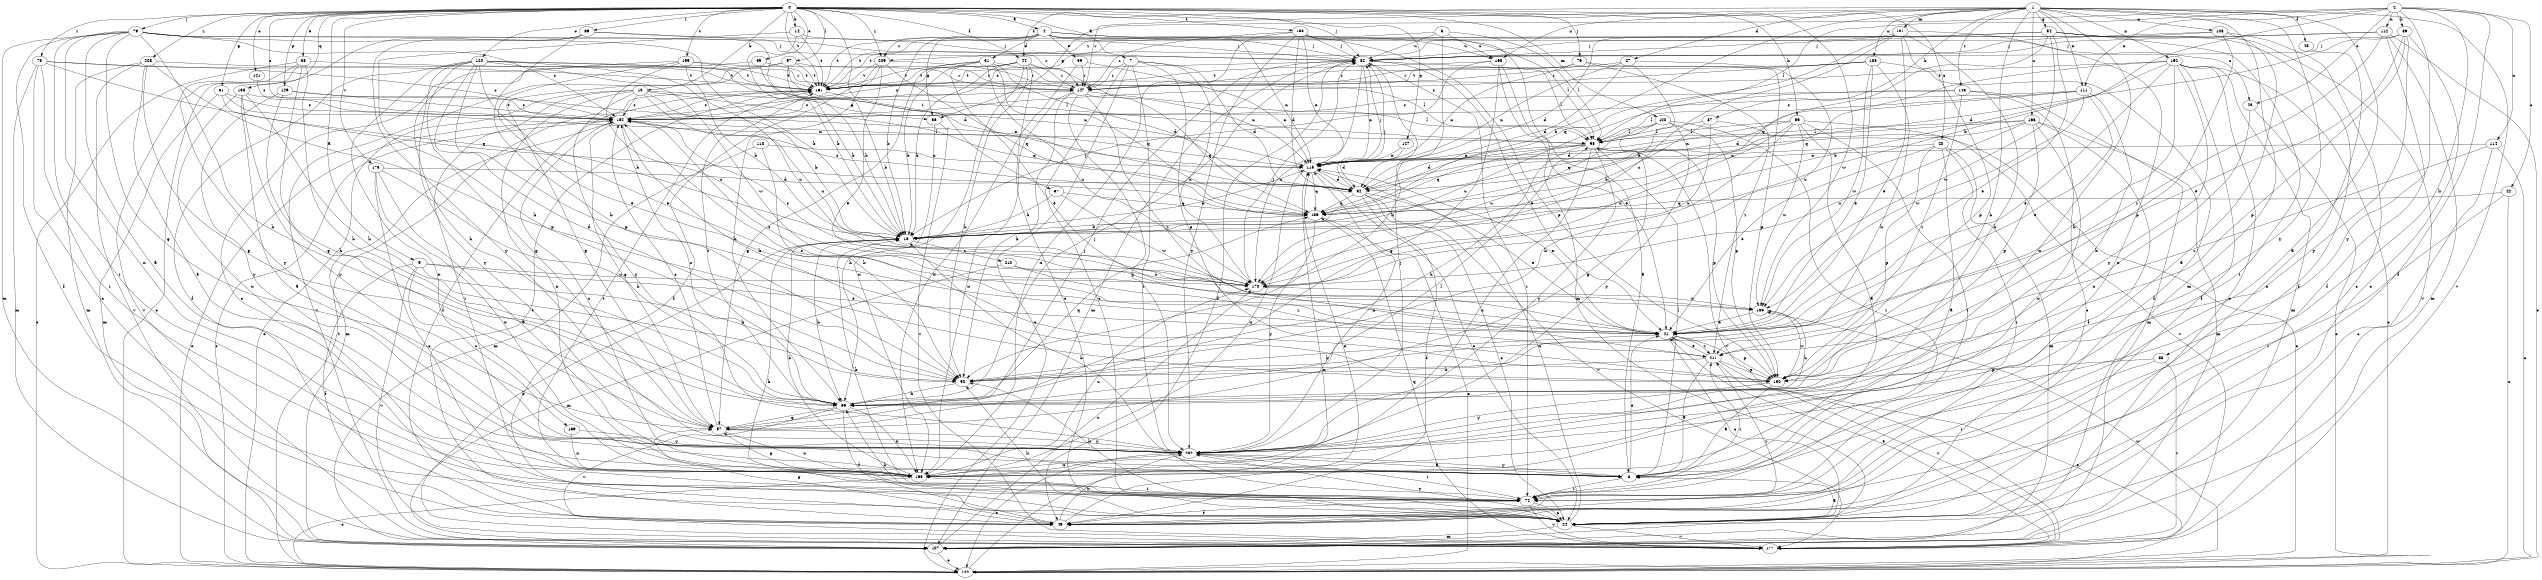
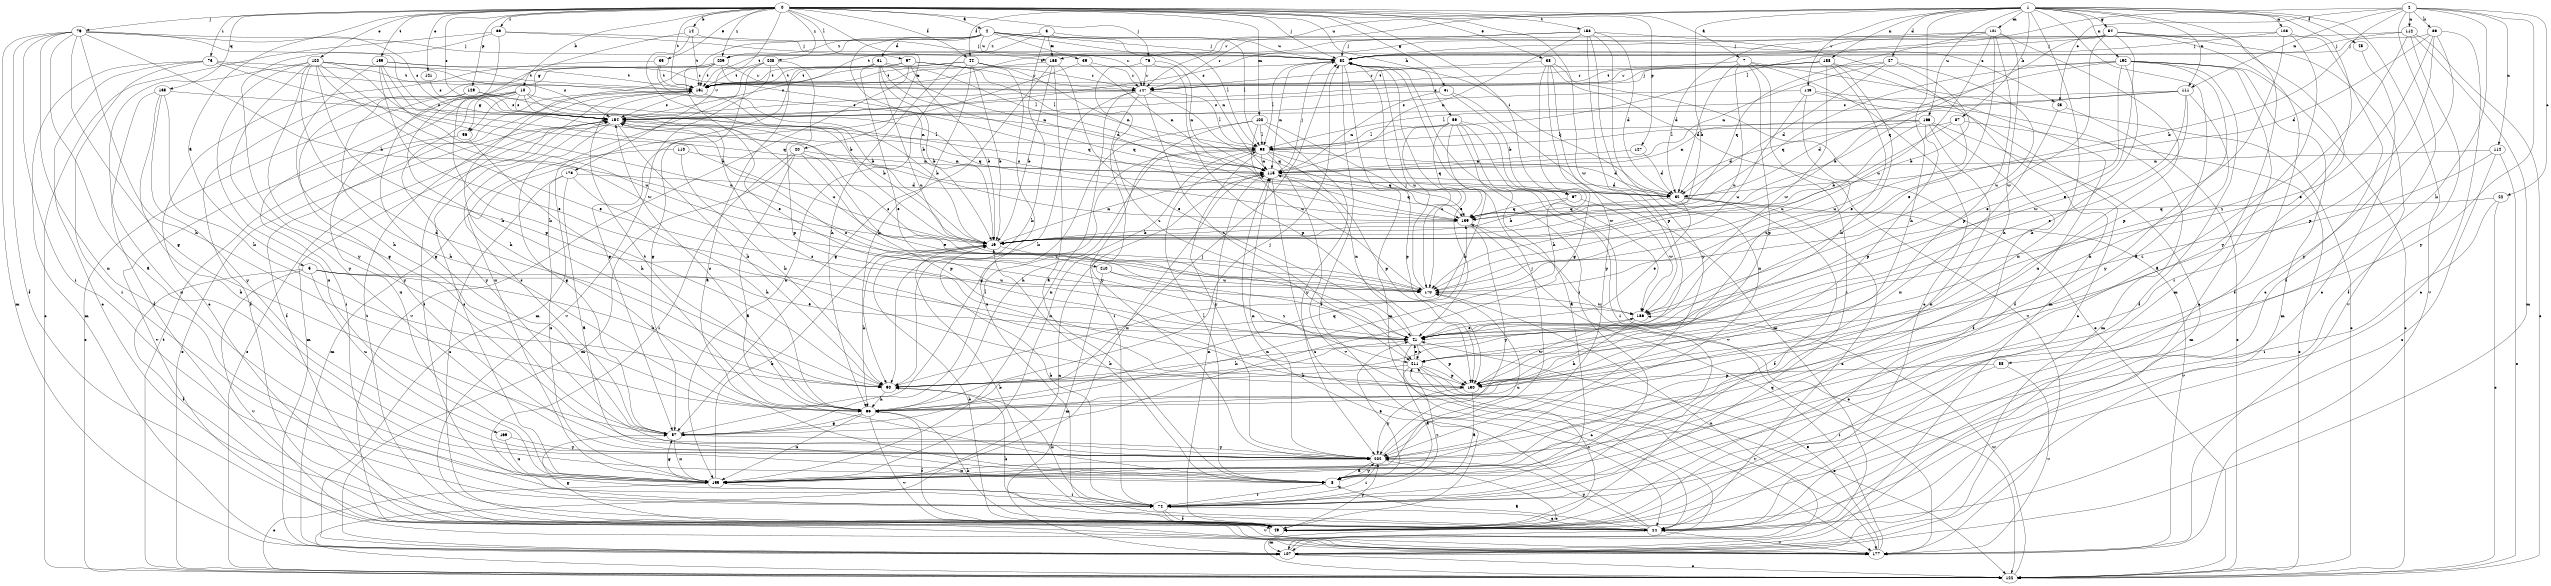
(1652, 22) -> none
(1405, 76) -> (1645, 76)
none -> (869, 154)
(1086, 156) -> (1029, 162)
(593, 160) -> (1509, 151)
(297, 287) -> (241, 292)
